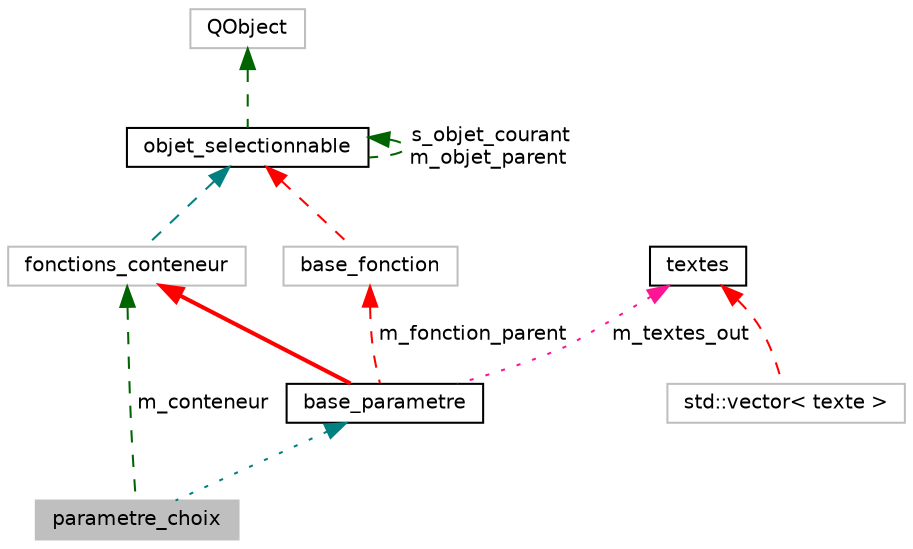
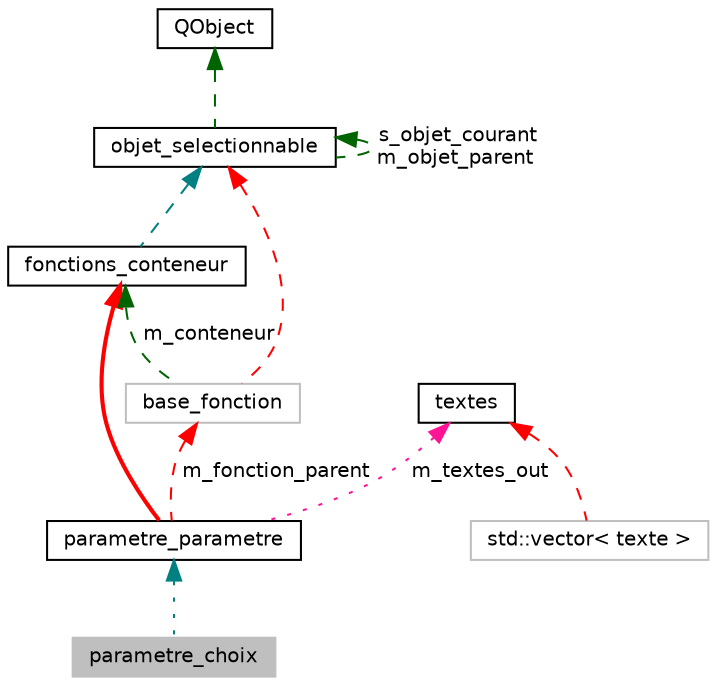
(248, 29) -> (215, 29)
(127, 266) -> (127, 266)
(385, 403) -> (174, 540)
(130, 404) -> (142, 352)
